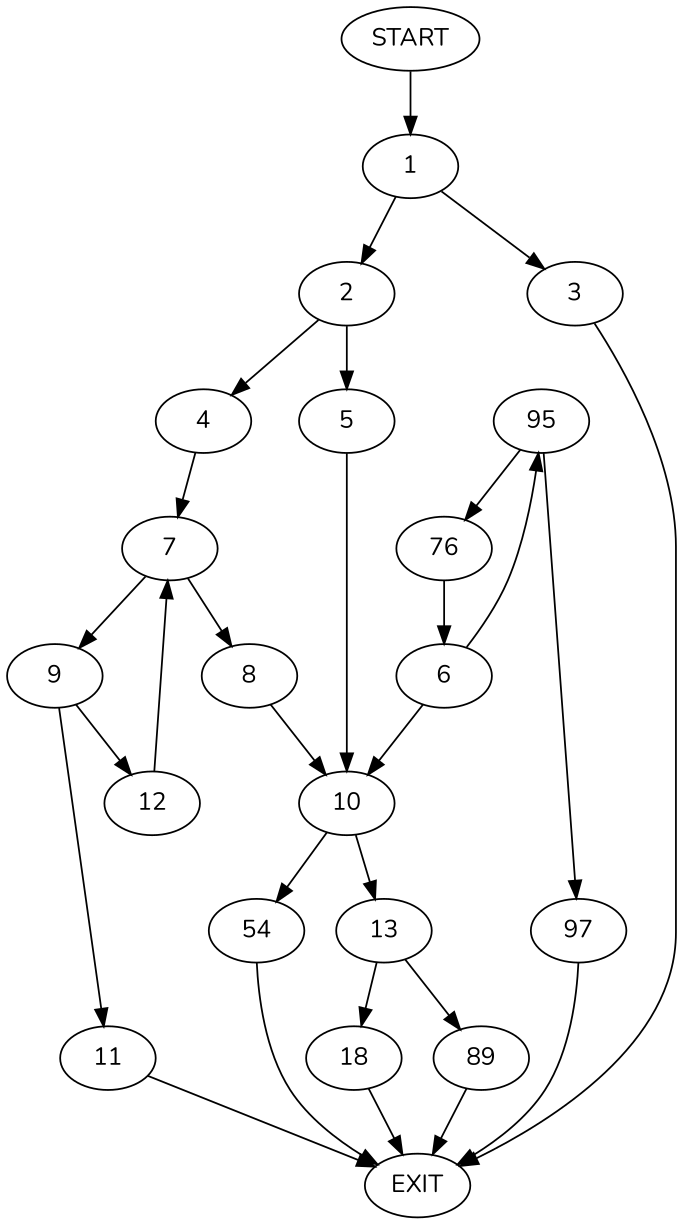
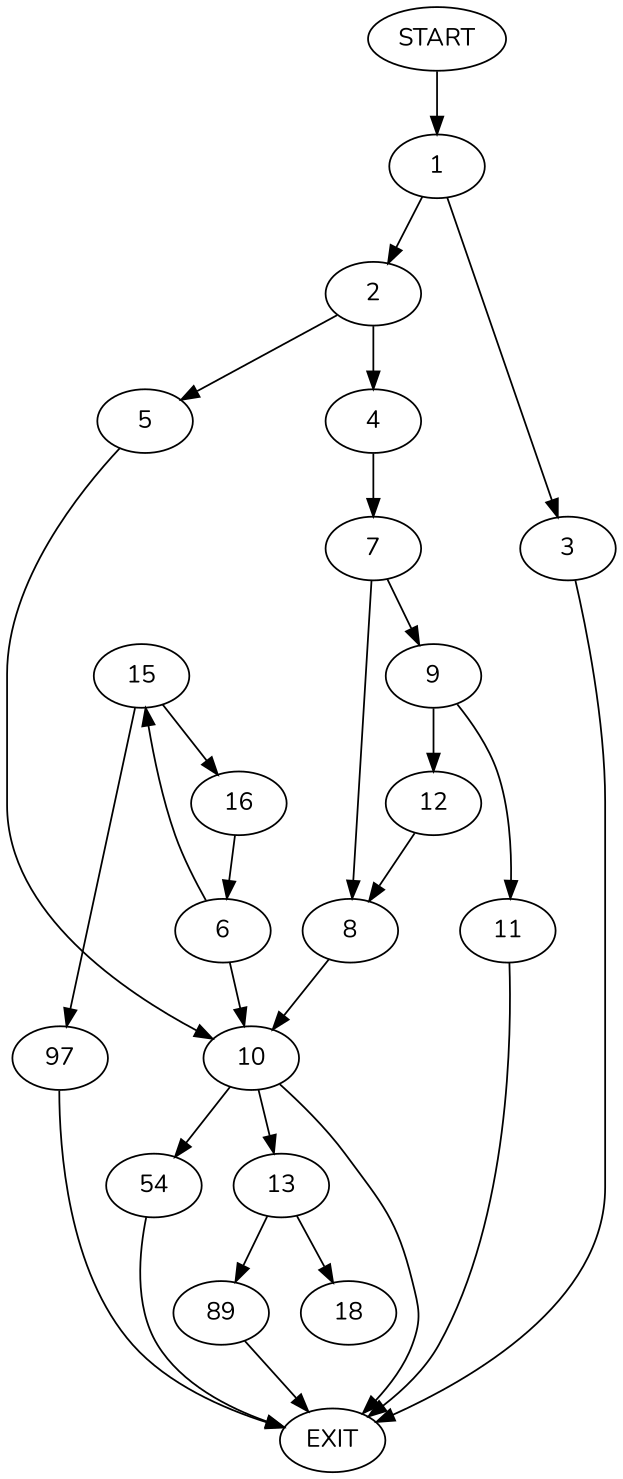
(541, 421) -> (142, 676)
(444, 549) -> (239, 803)
(160, 685) -> (397, 859)
(381, 1114) -> (395, 1230)
